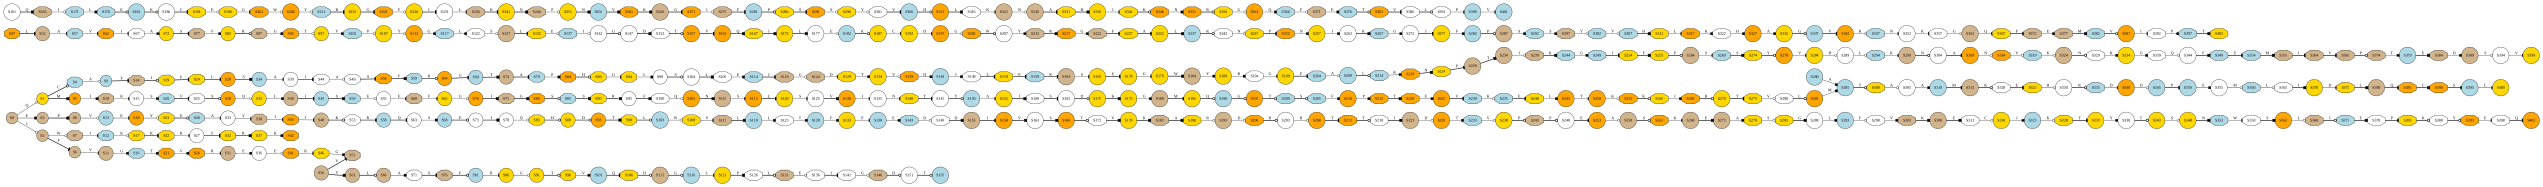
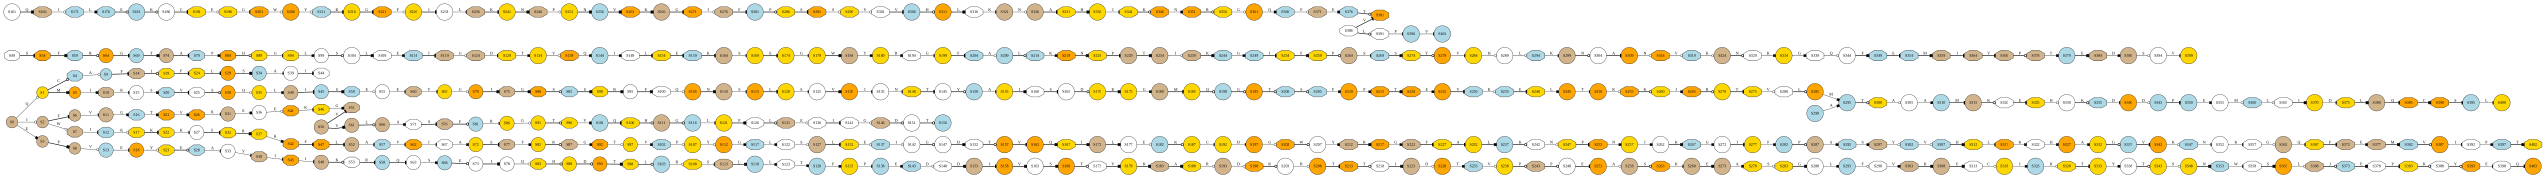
(1394, 12) -> (1364, 23)
(785, 34) -> (1097, 145)
(336, 79) -> none
none -> (305, 144)
